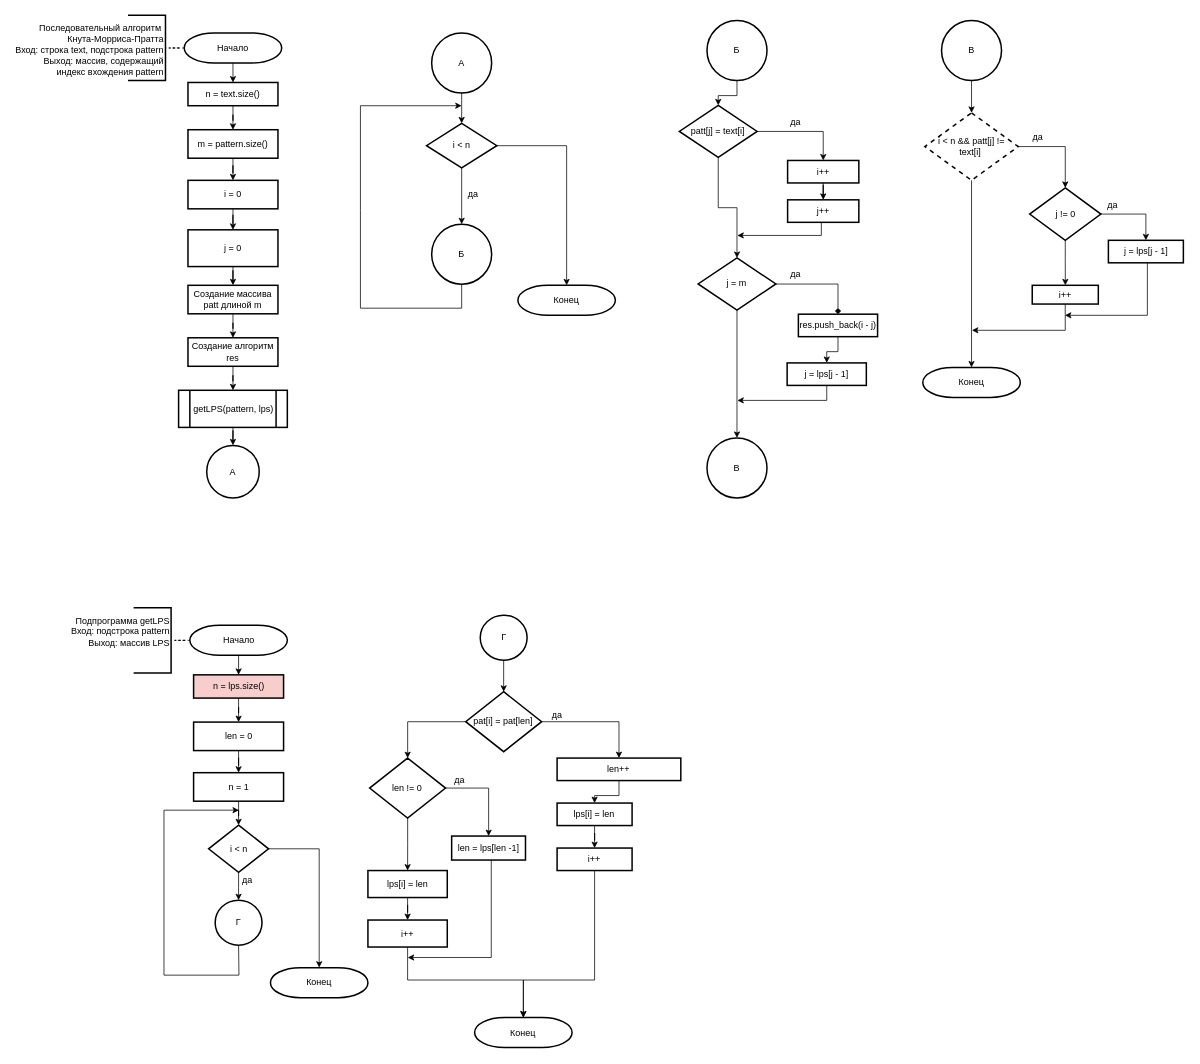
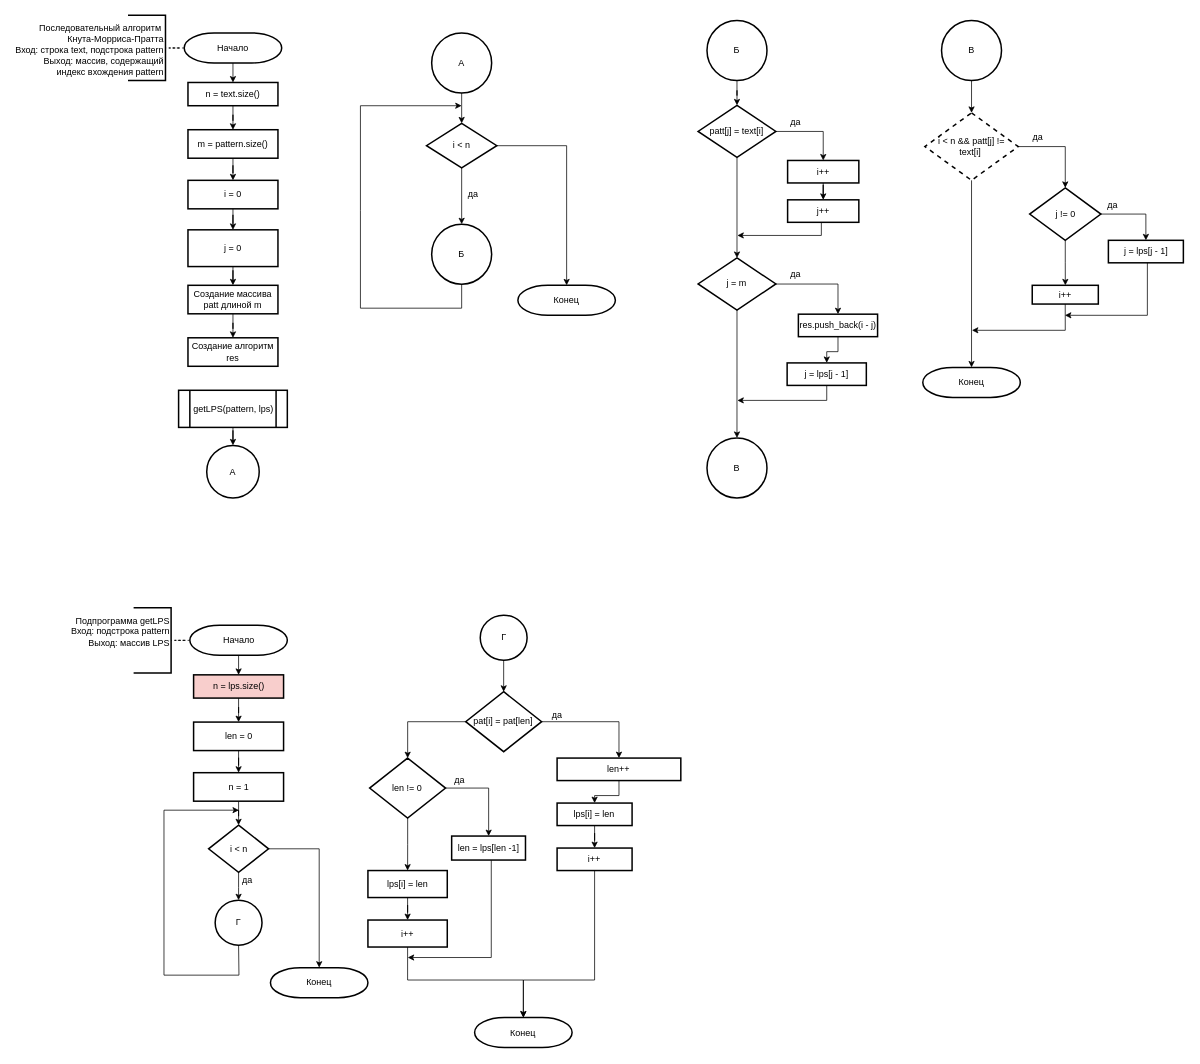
(718, 131) -> (737, 131)
(838, 307) -> (838, 307)
(233, 377) -> none
